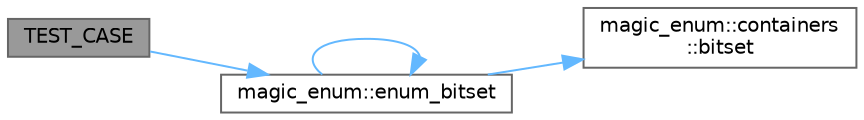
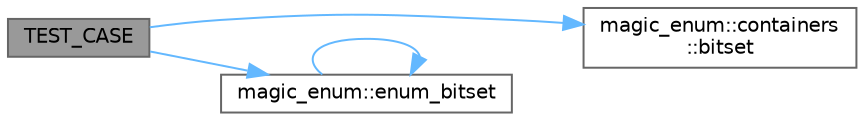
(525, 69) -> (356, 15)
